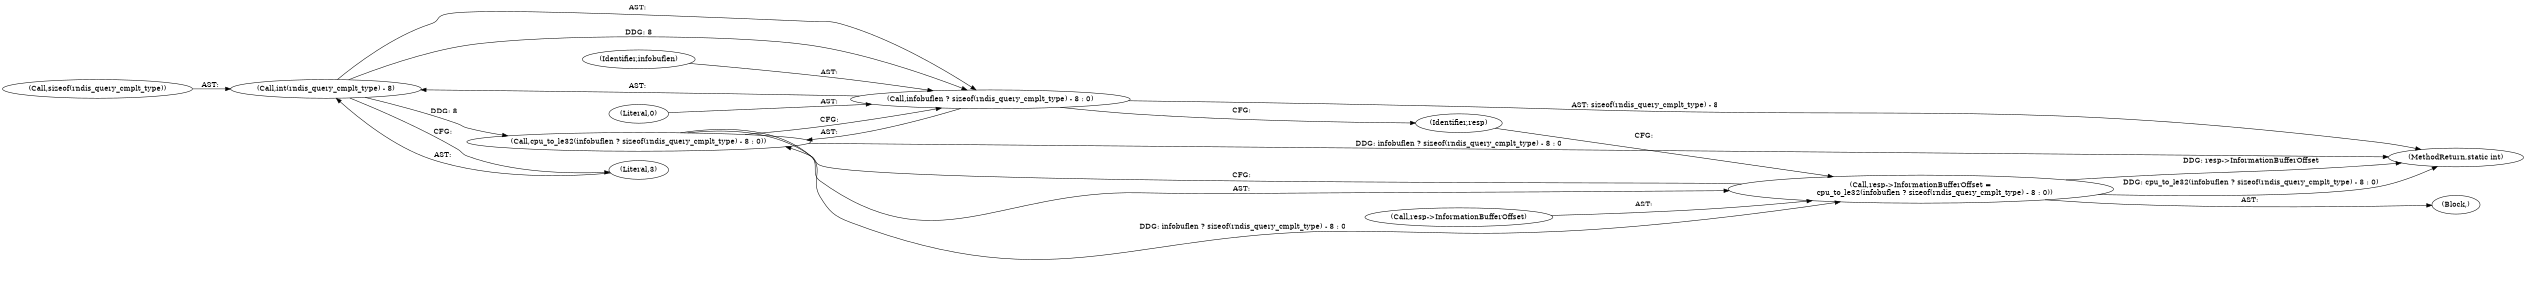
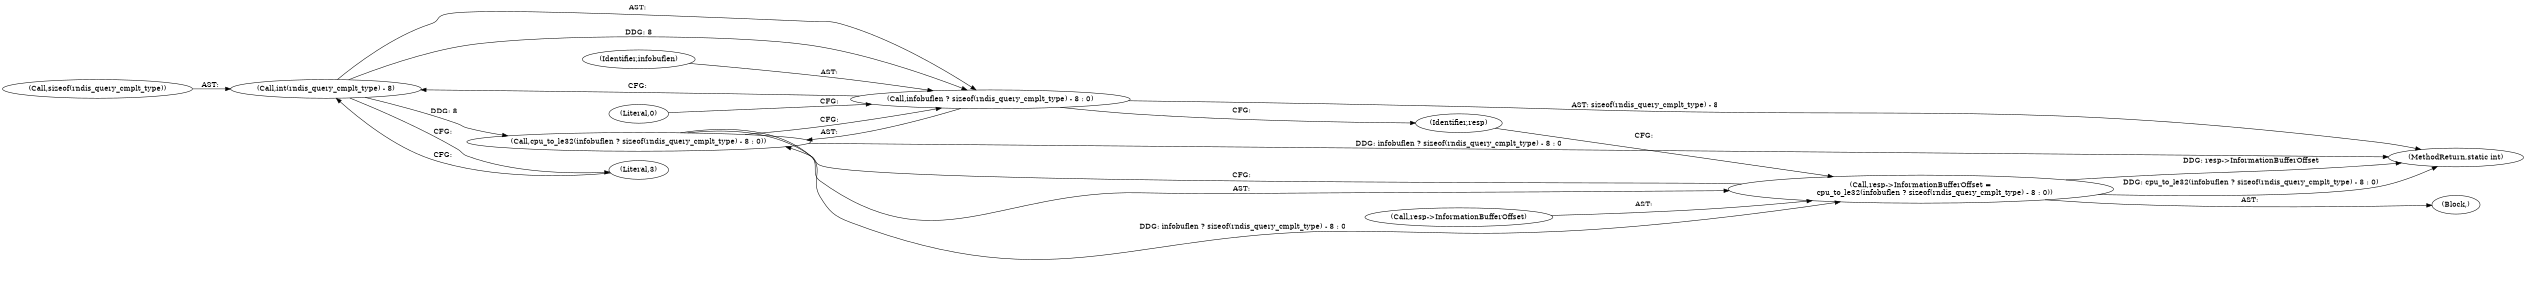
(639, 86) -> (639, 86)
(831, 102) -> (831, 102)
(444, 155) -> (444, 155)
